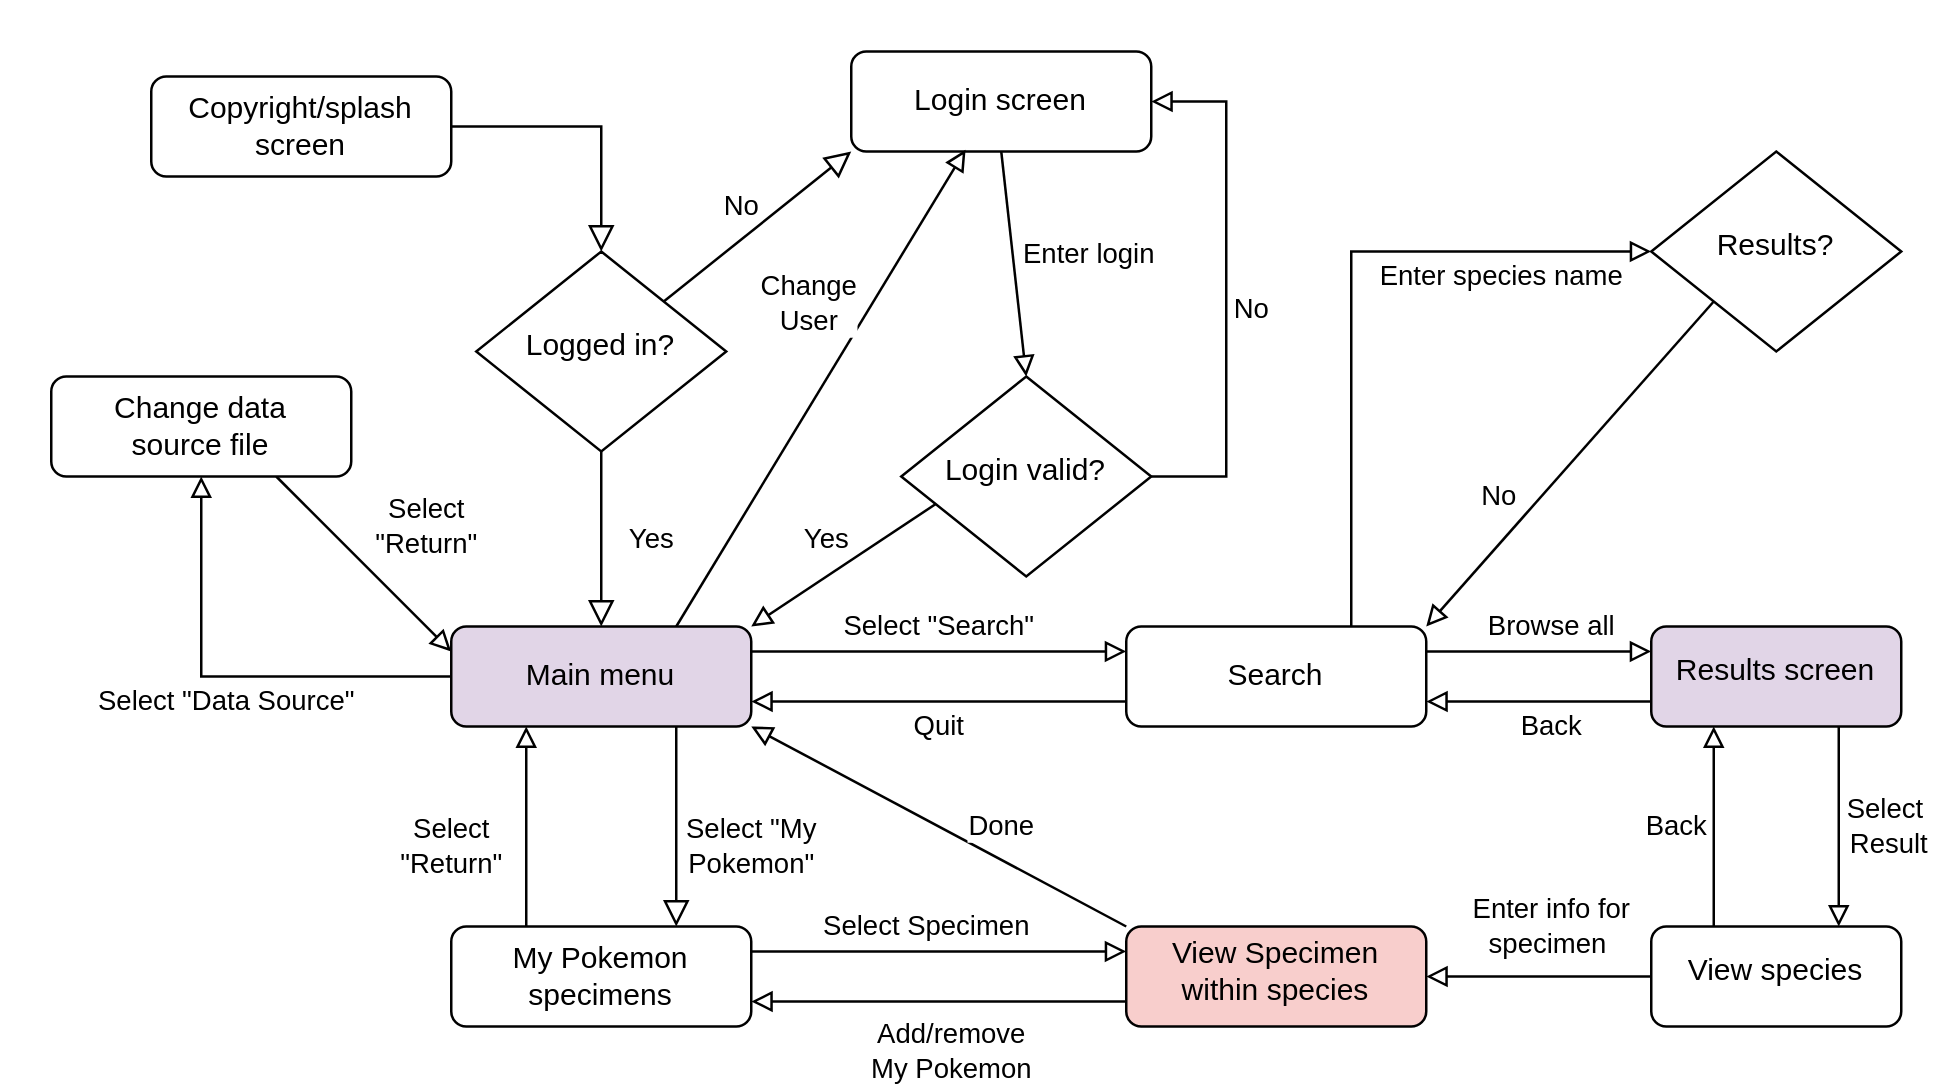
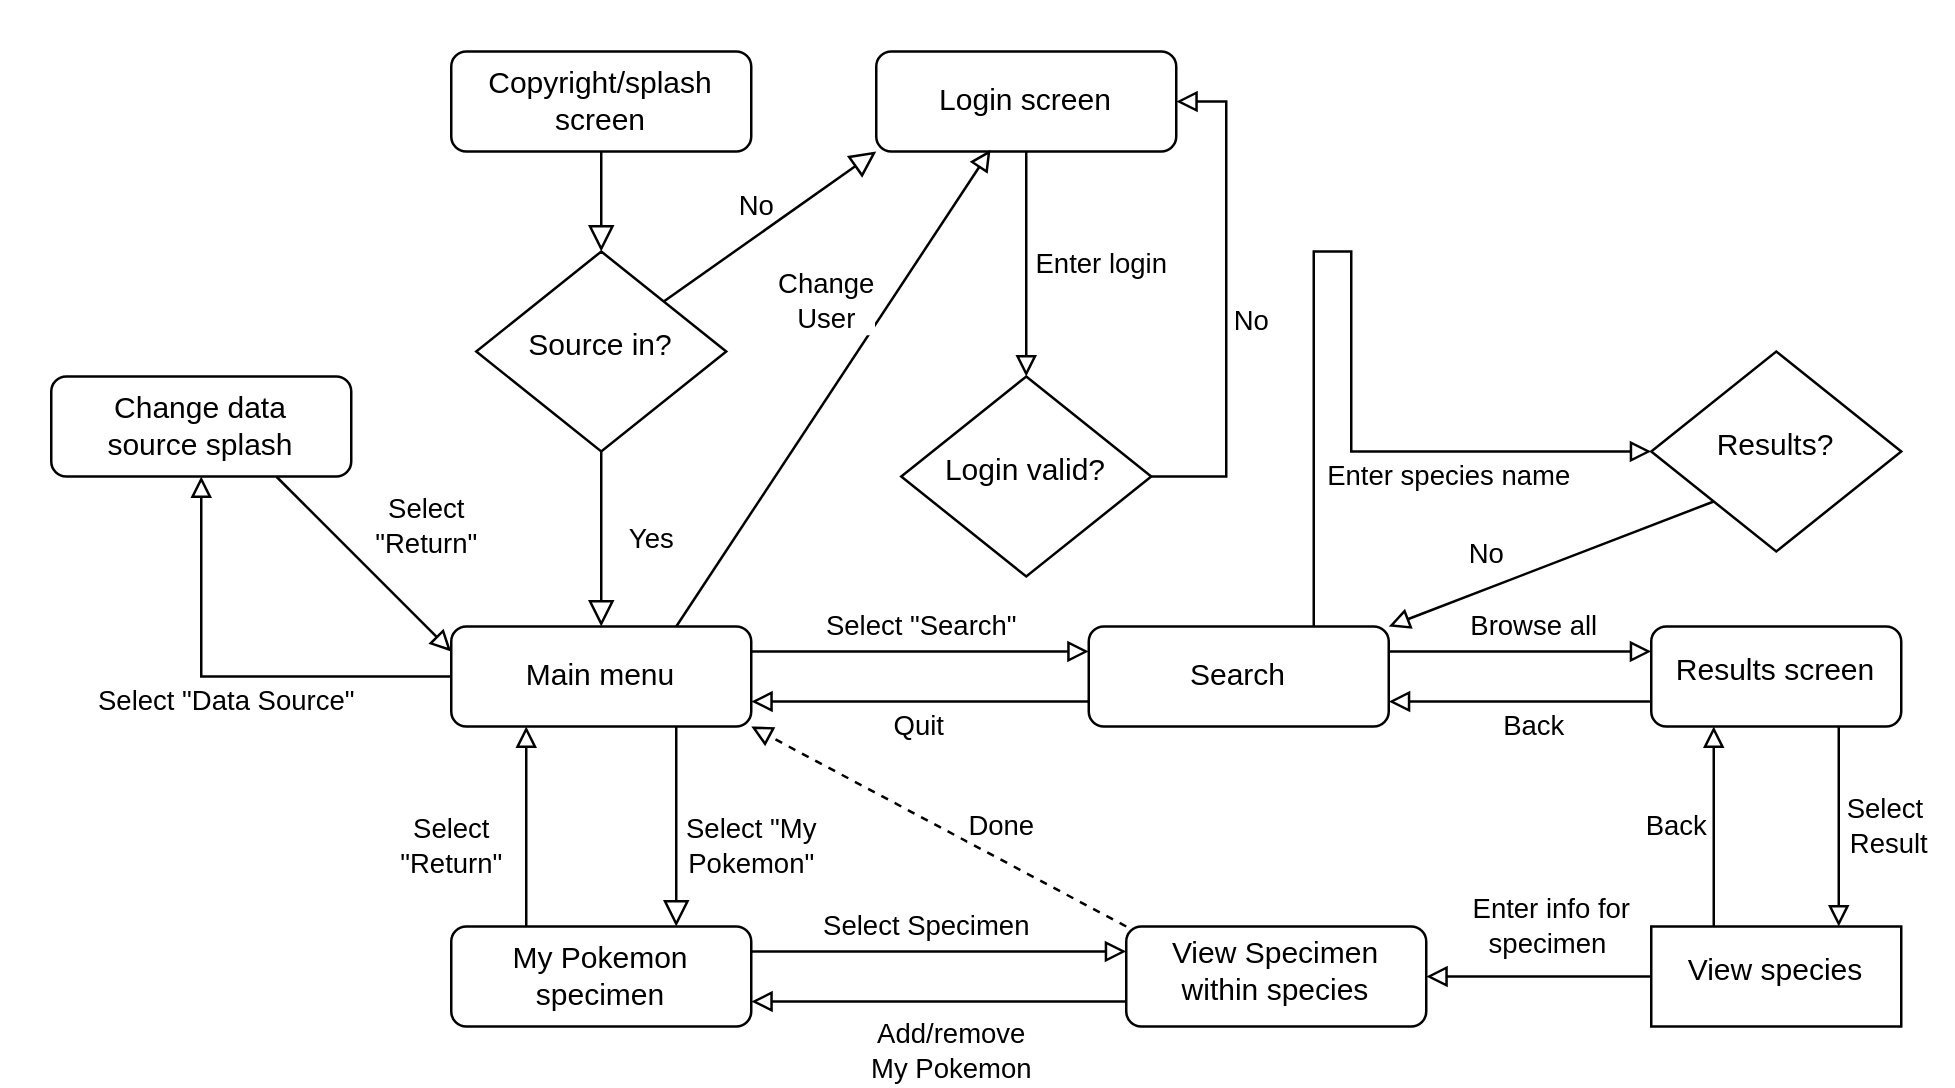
(1001, 101) -> (1026, 101)
(301, 126) -> (601, 101)
(1776, 251) -> (1776, 451)
(601, 346) -> (601, 346)
(201, 426) -> (201, 426)
(852, 559) -> none
(601, 676) -> (601, 676)
(1276, 676) -> (1239, 676)
(1776, 676) -> (1776, 676)
(945, 830) -> (945, 830)
(601, 976) -> (601, 976)
(1276, 976) -> (1276, 976)
(1776, 976) -> (1776, 976)
